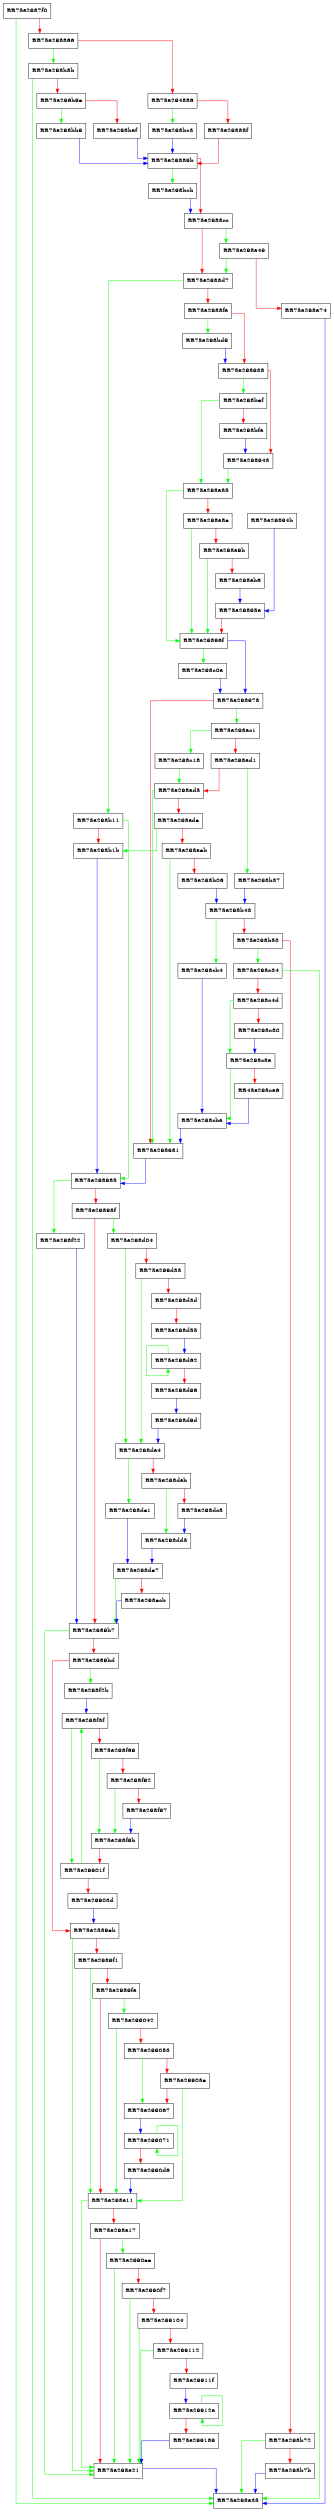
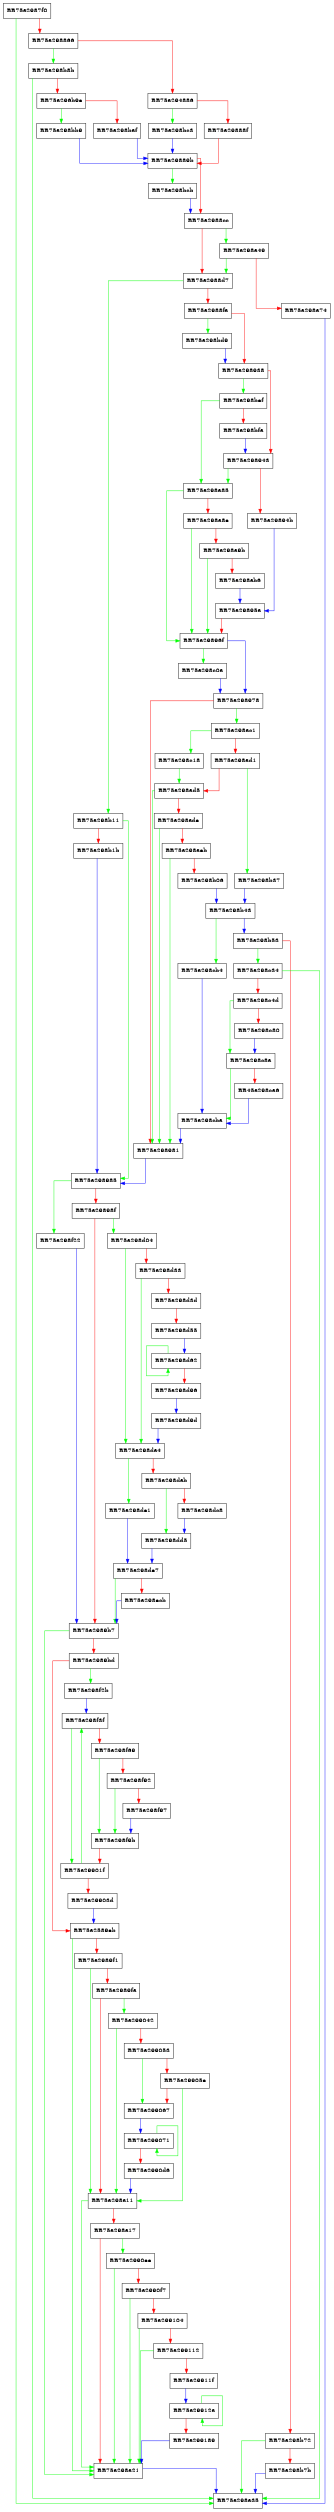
none -> (260, 489)
(156, 851) -> (159, 984)
(244, 924) -> (244, 924)
(160, 1271) -> (160, 1271)
